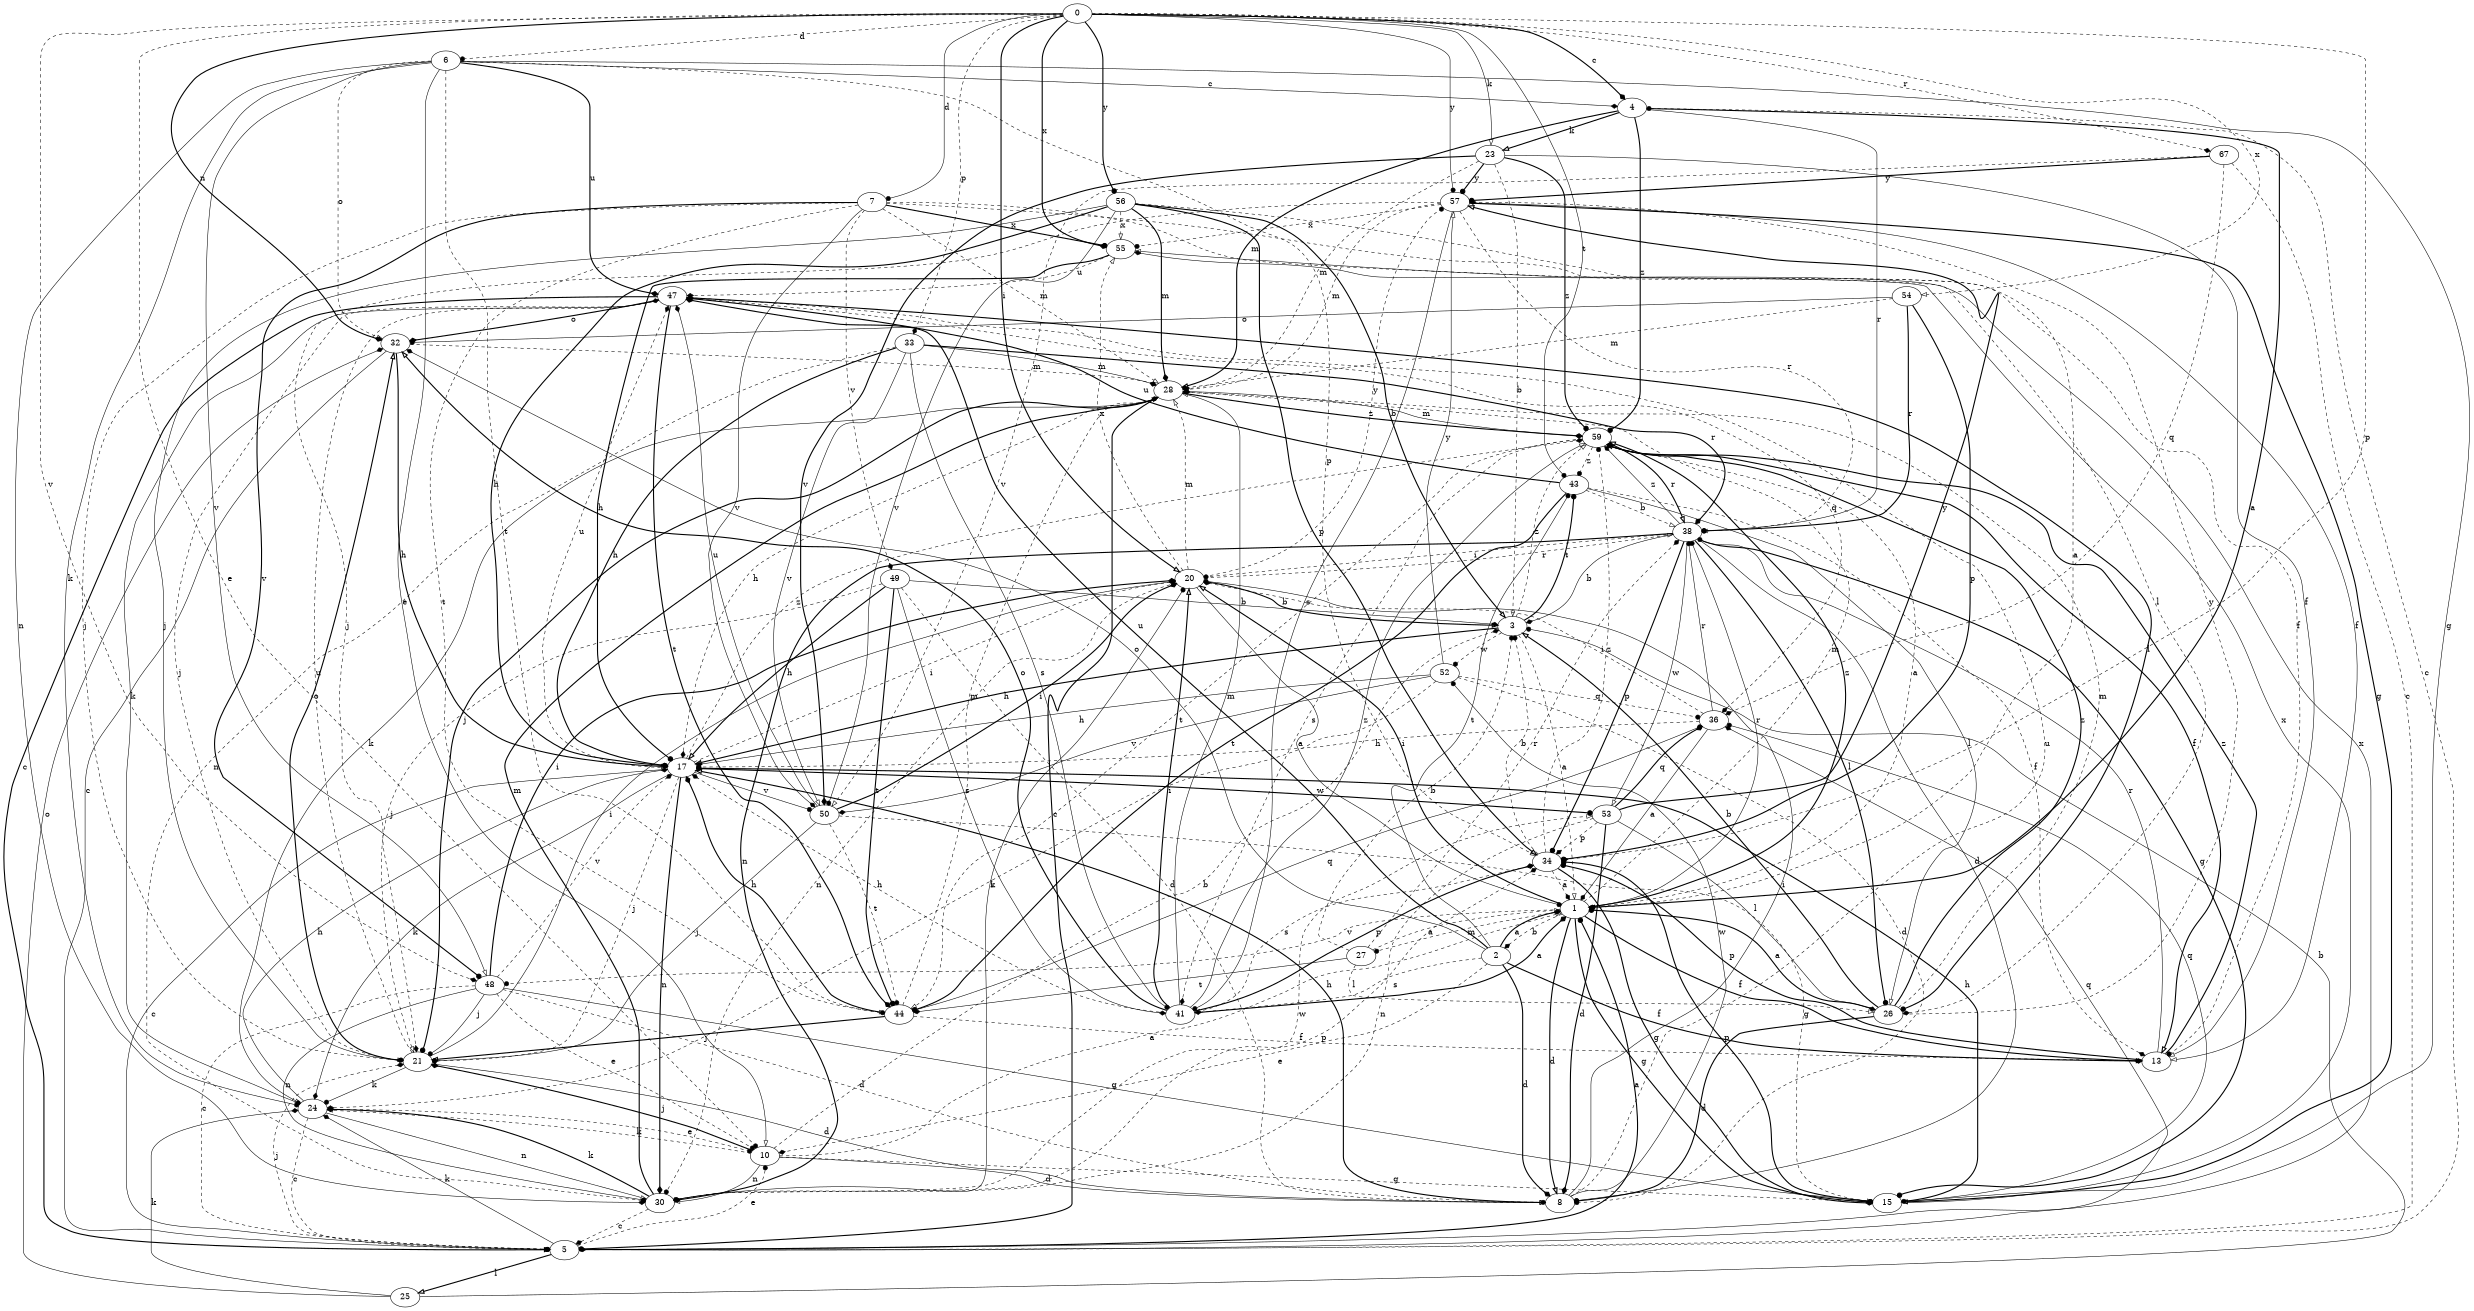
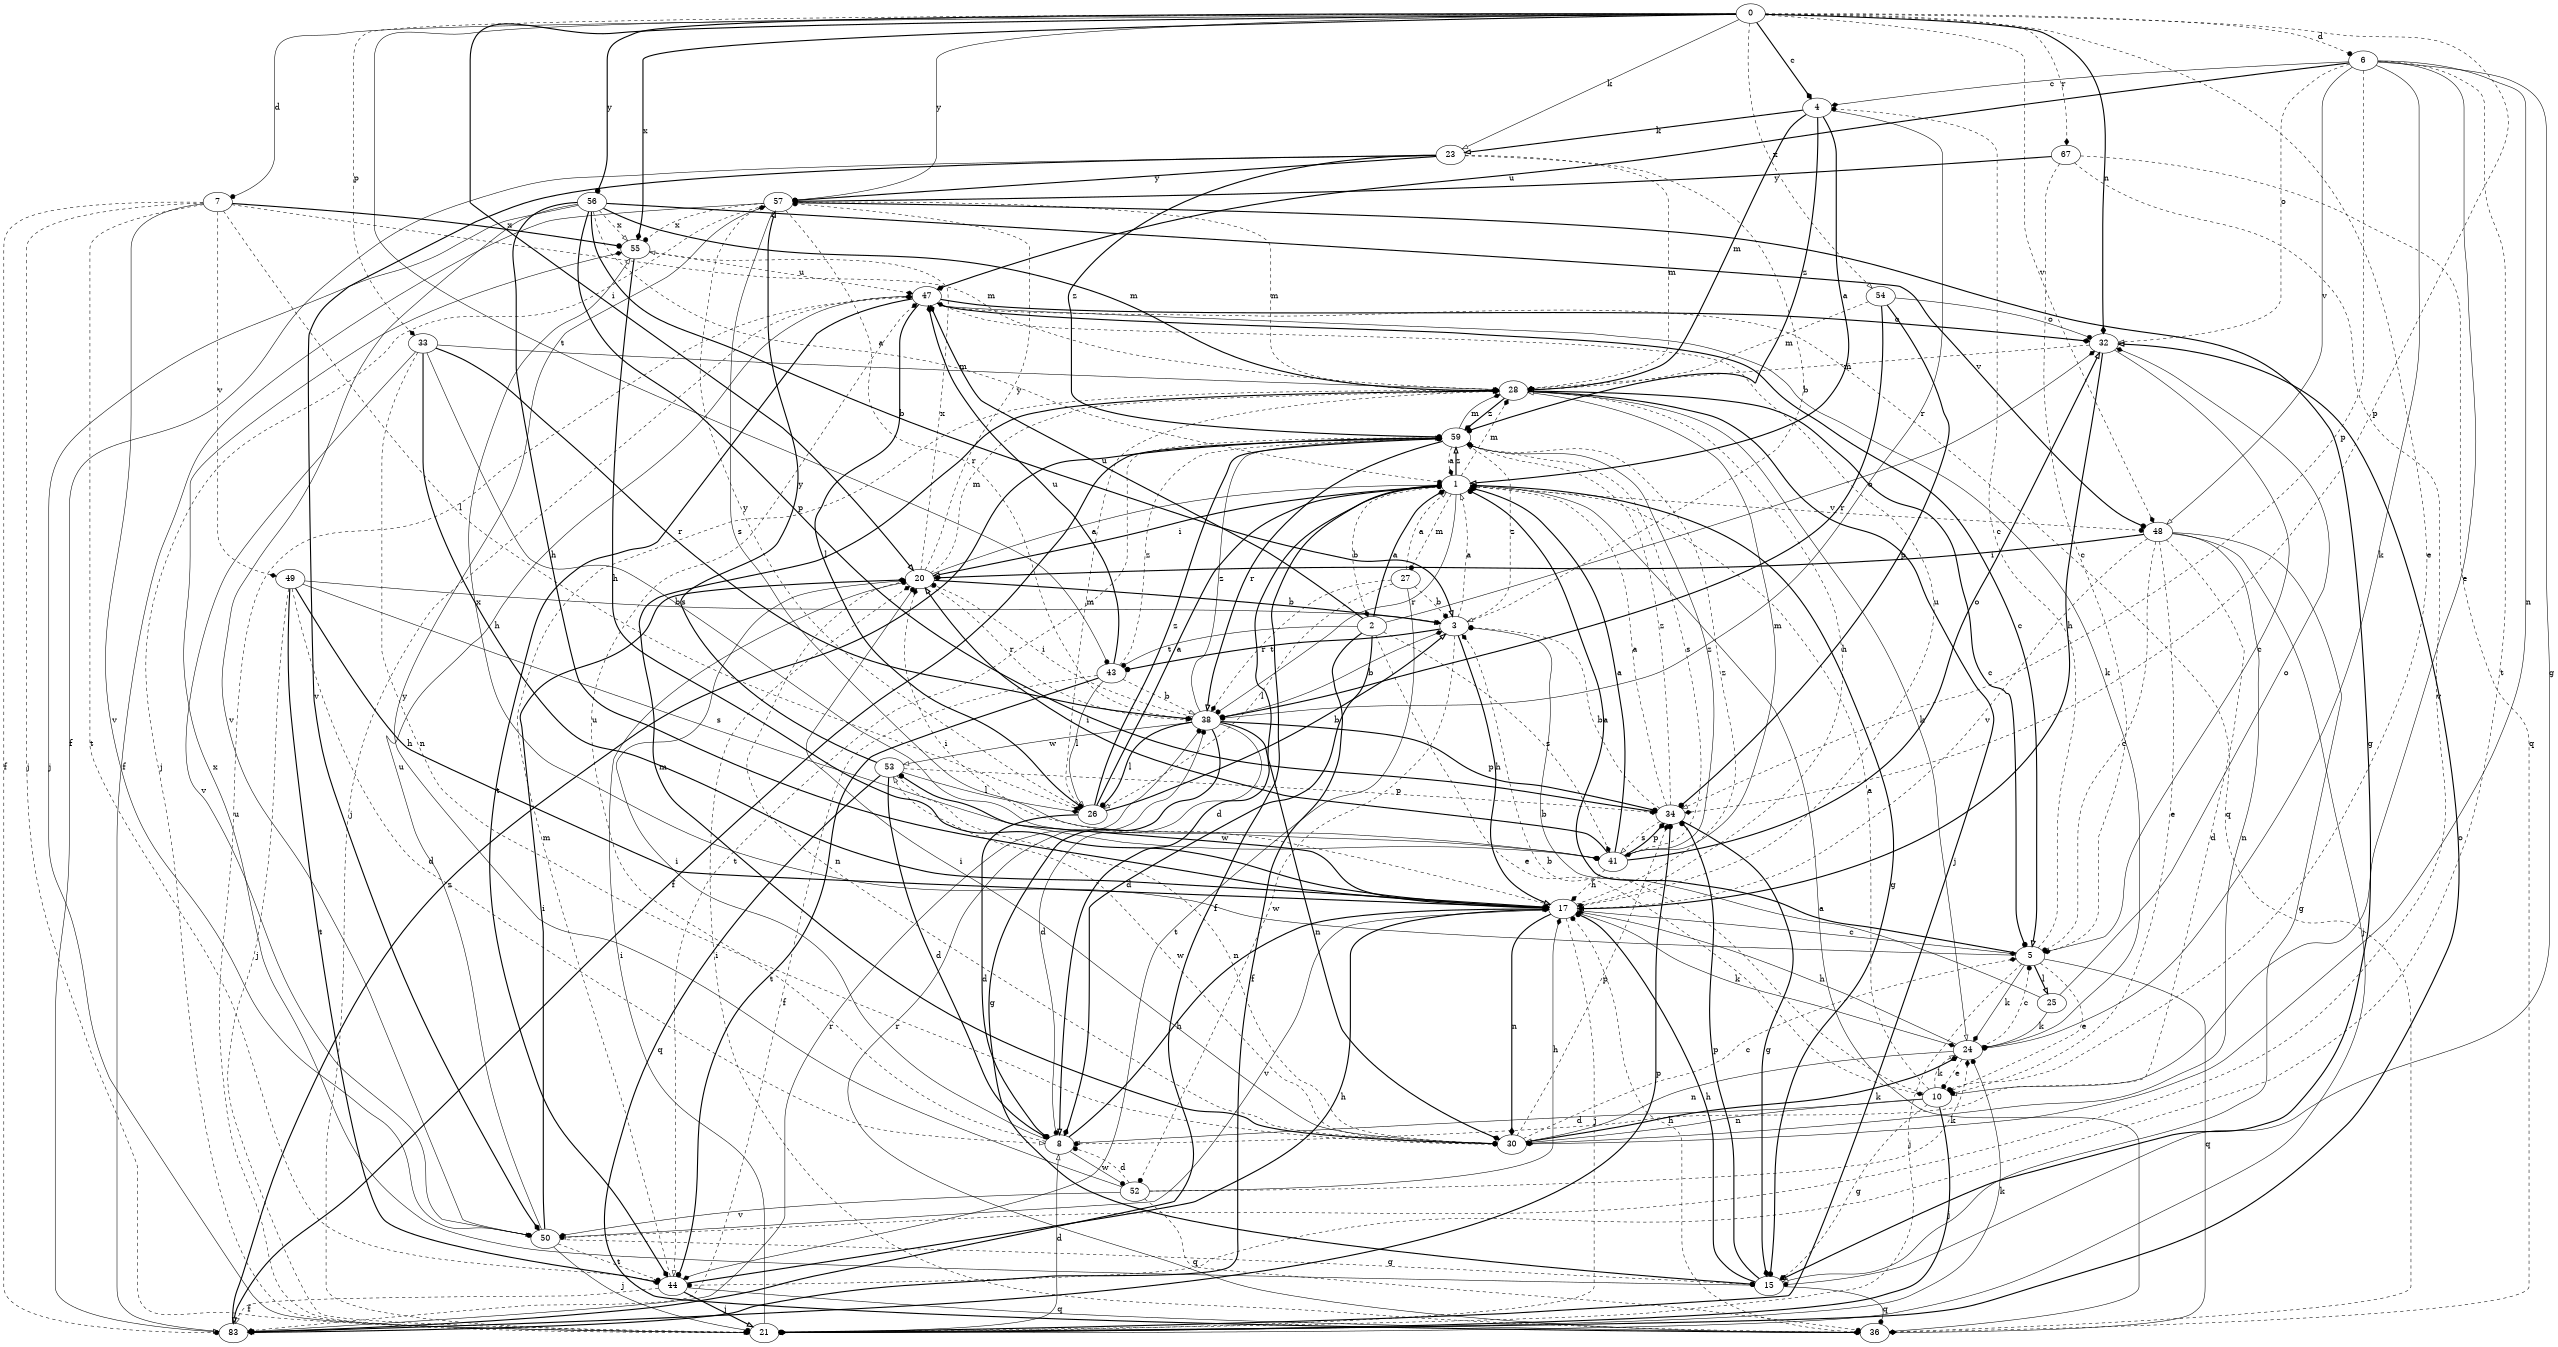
(259, 408) -> (1424, 252)
(1587, 459) -> (1202, 456)
(2156, 1062) -> (233, 1333)
